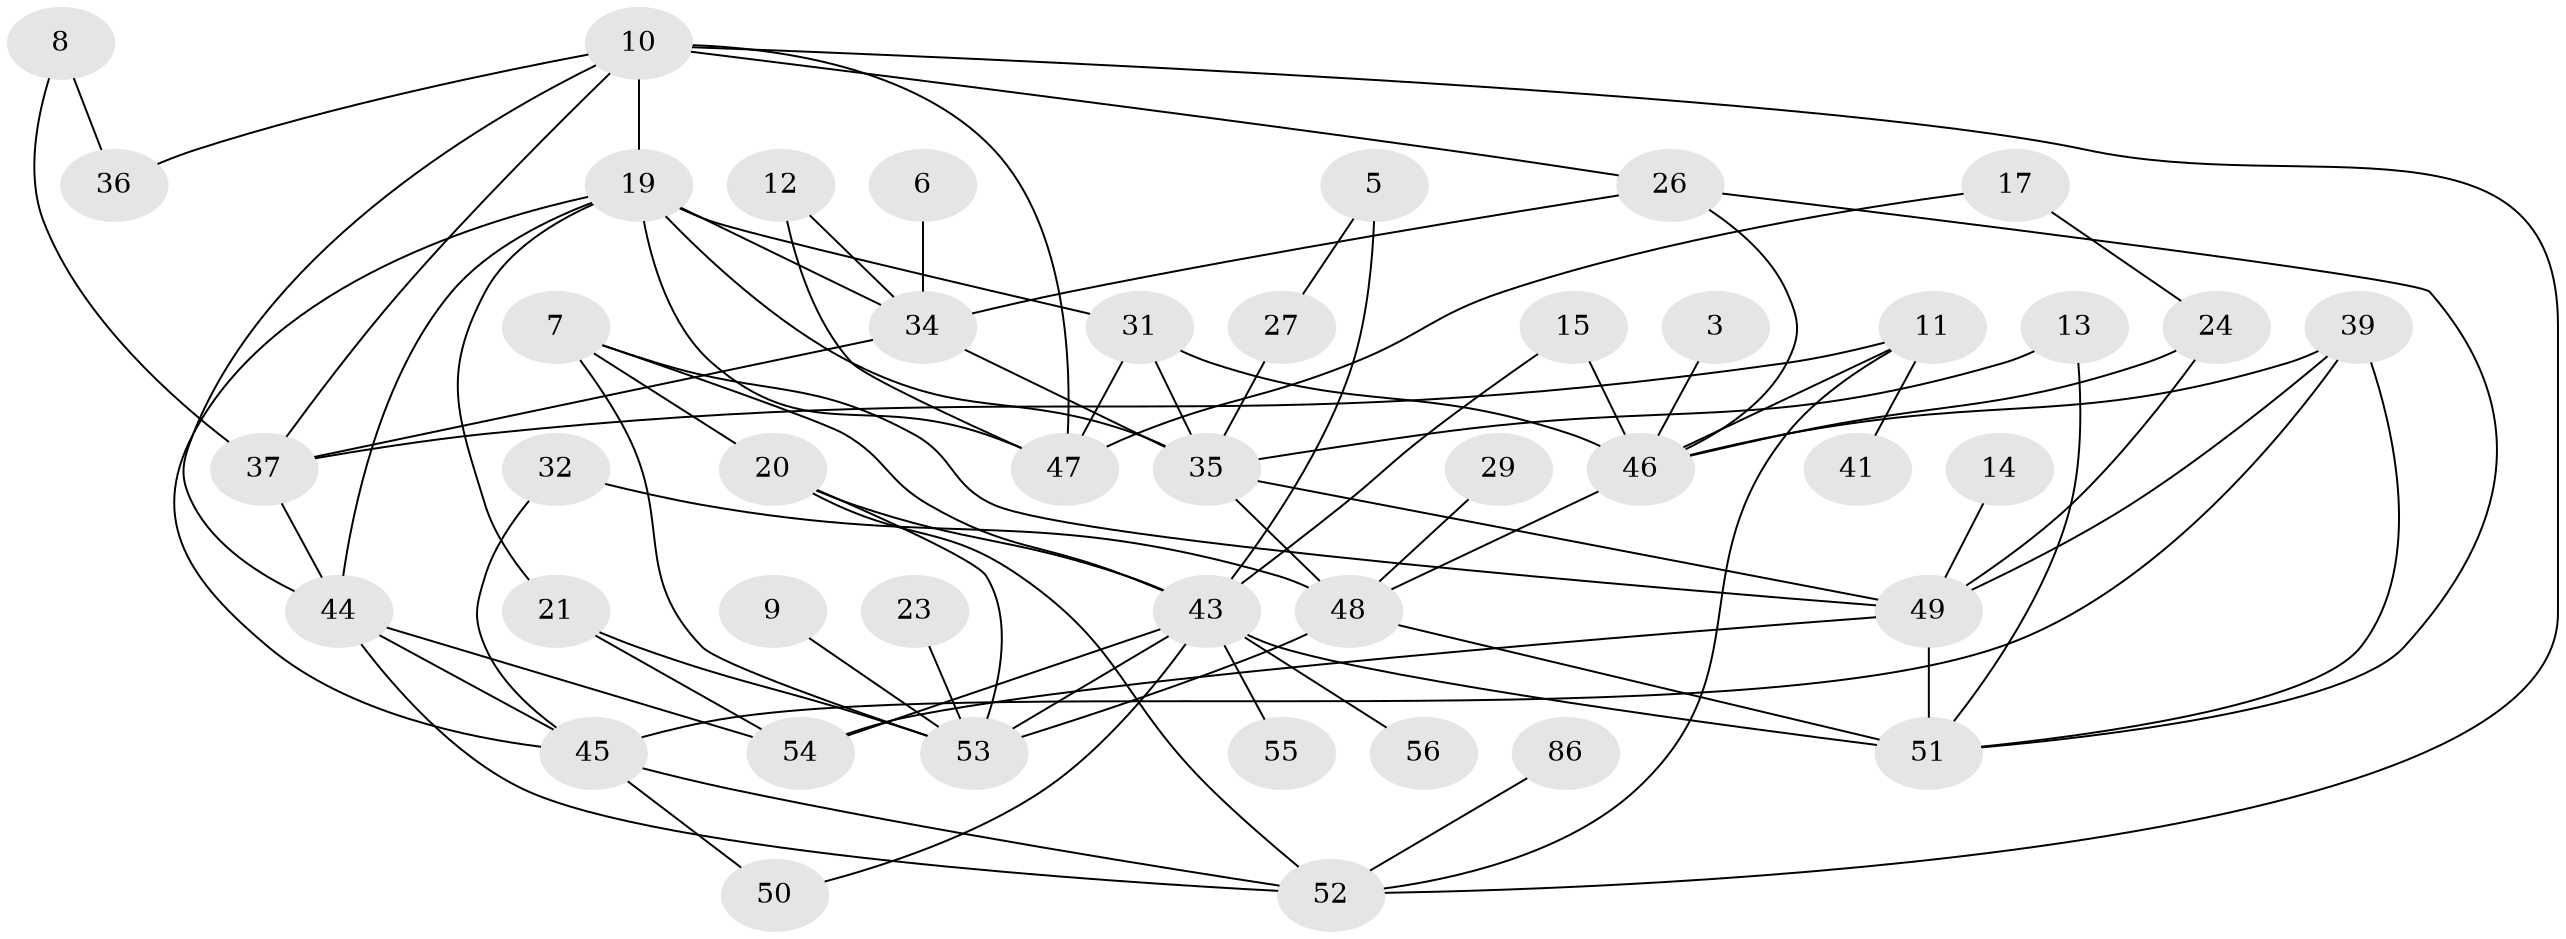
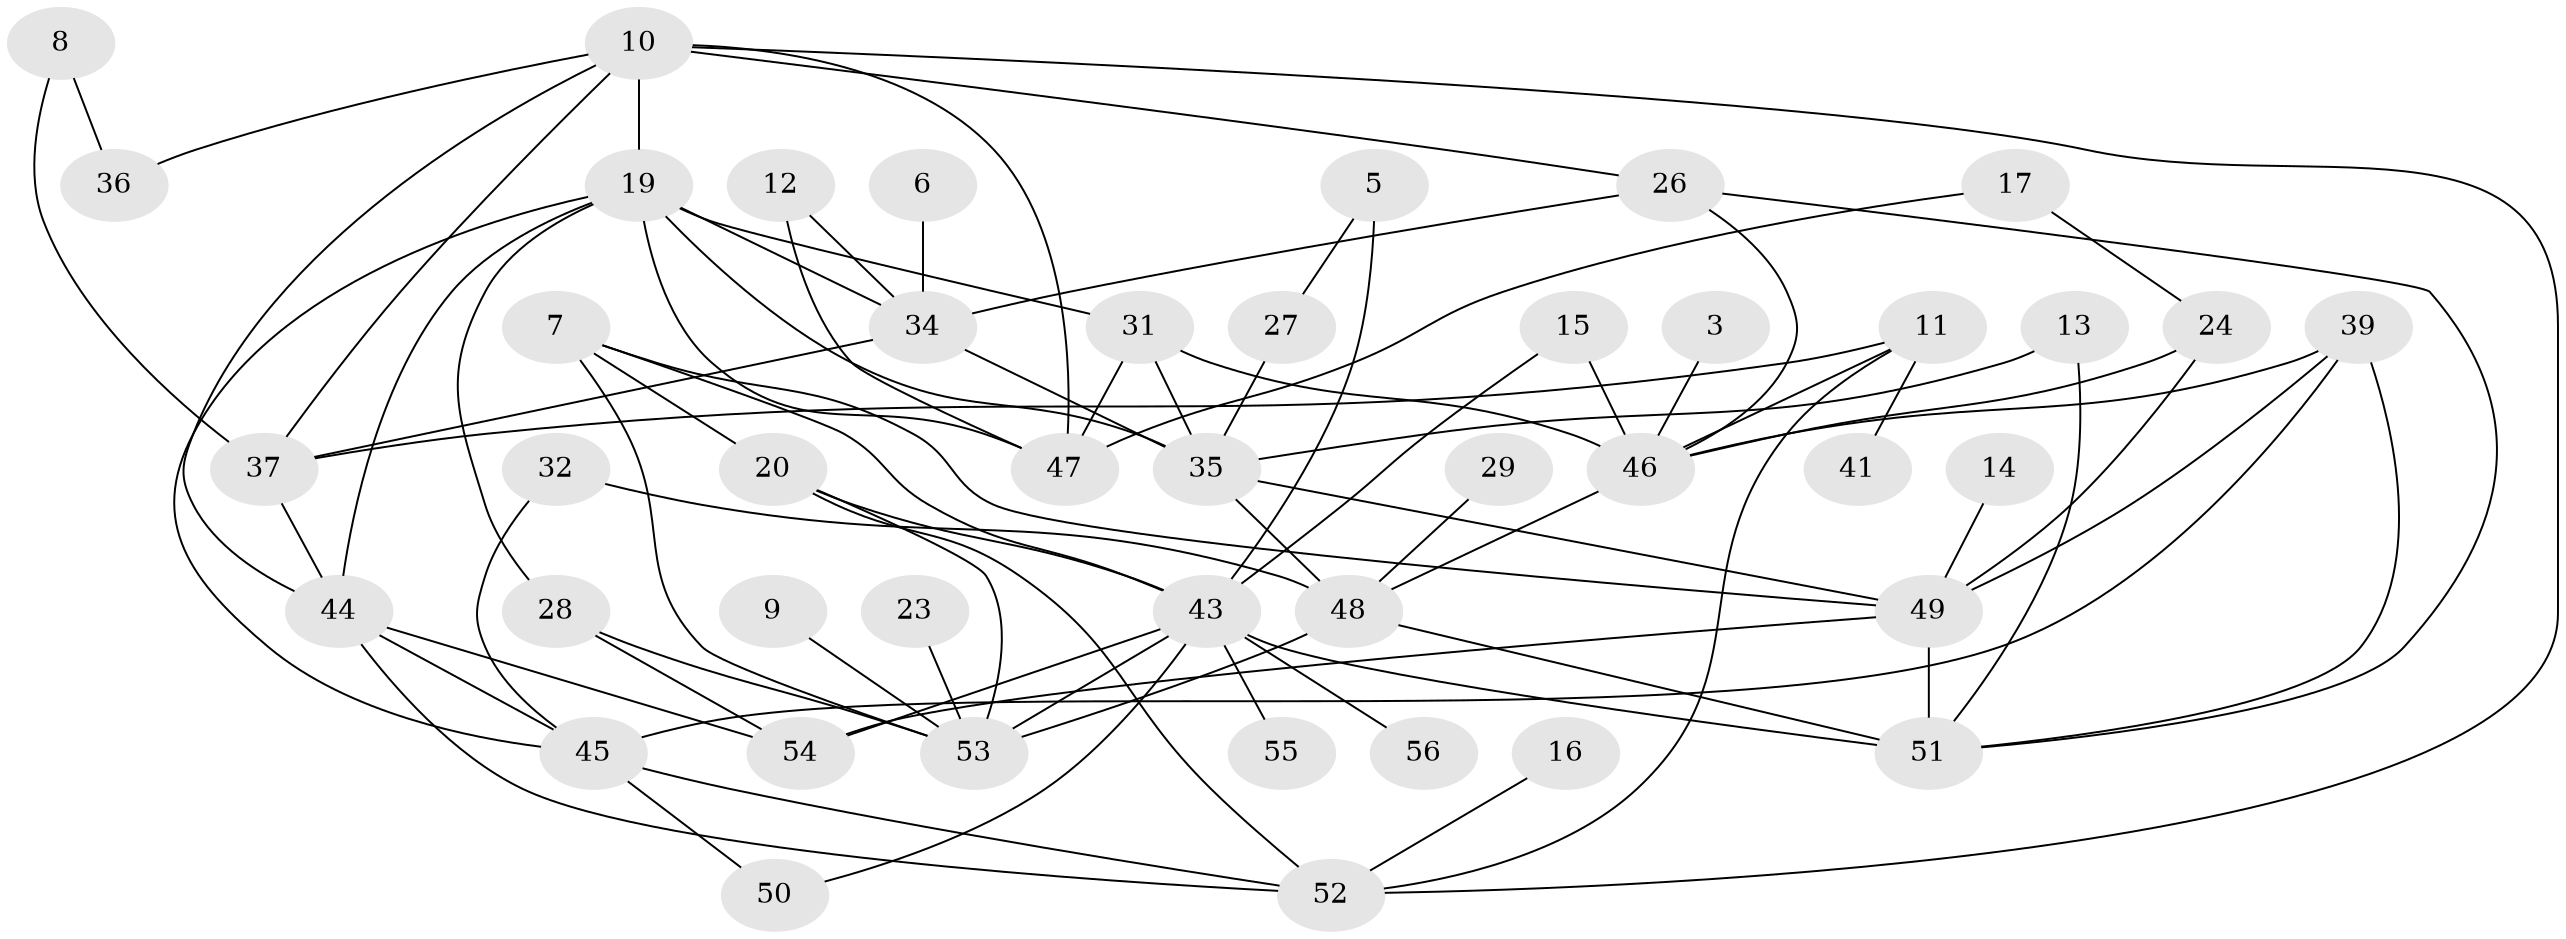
(556, 611) -> (556, 611)
(1566, 753) -> (1566, 753)
